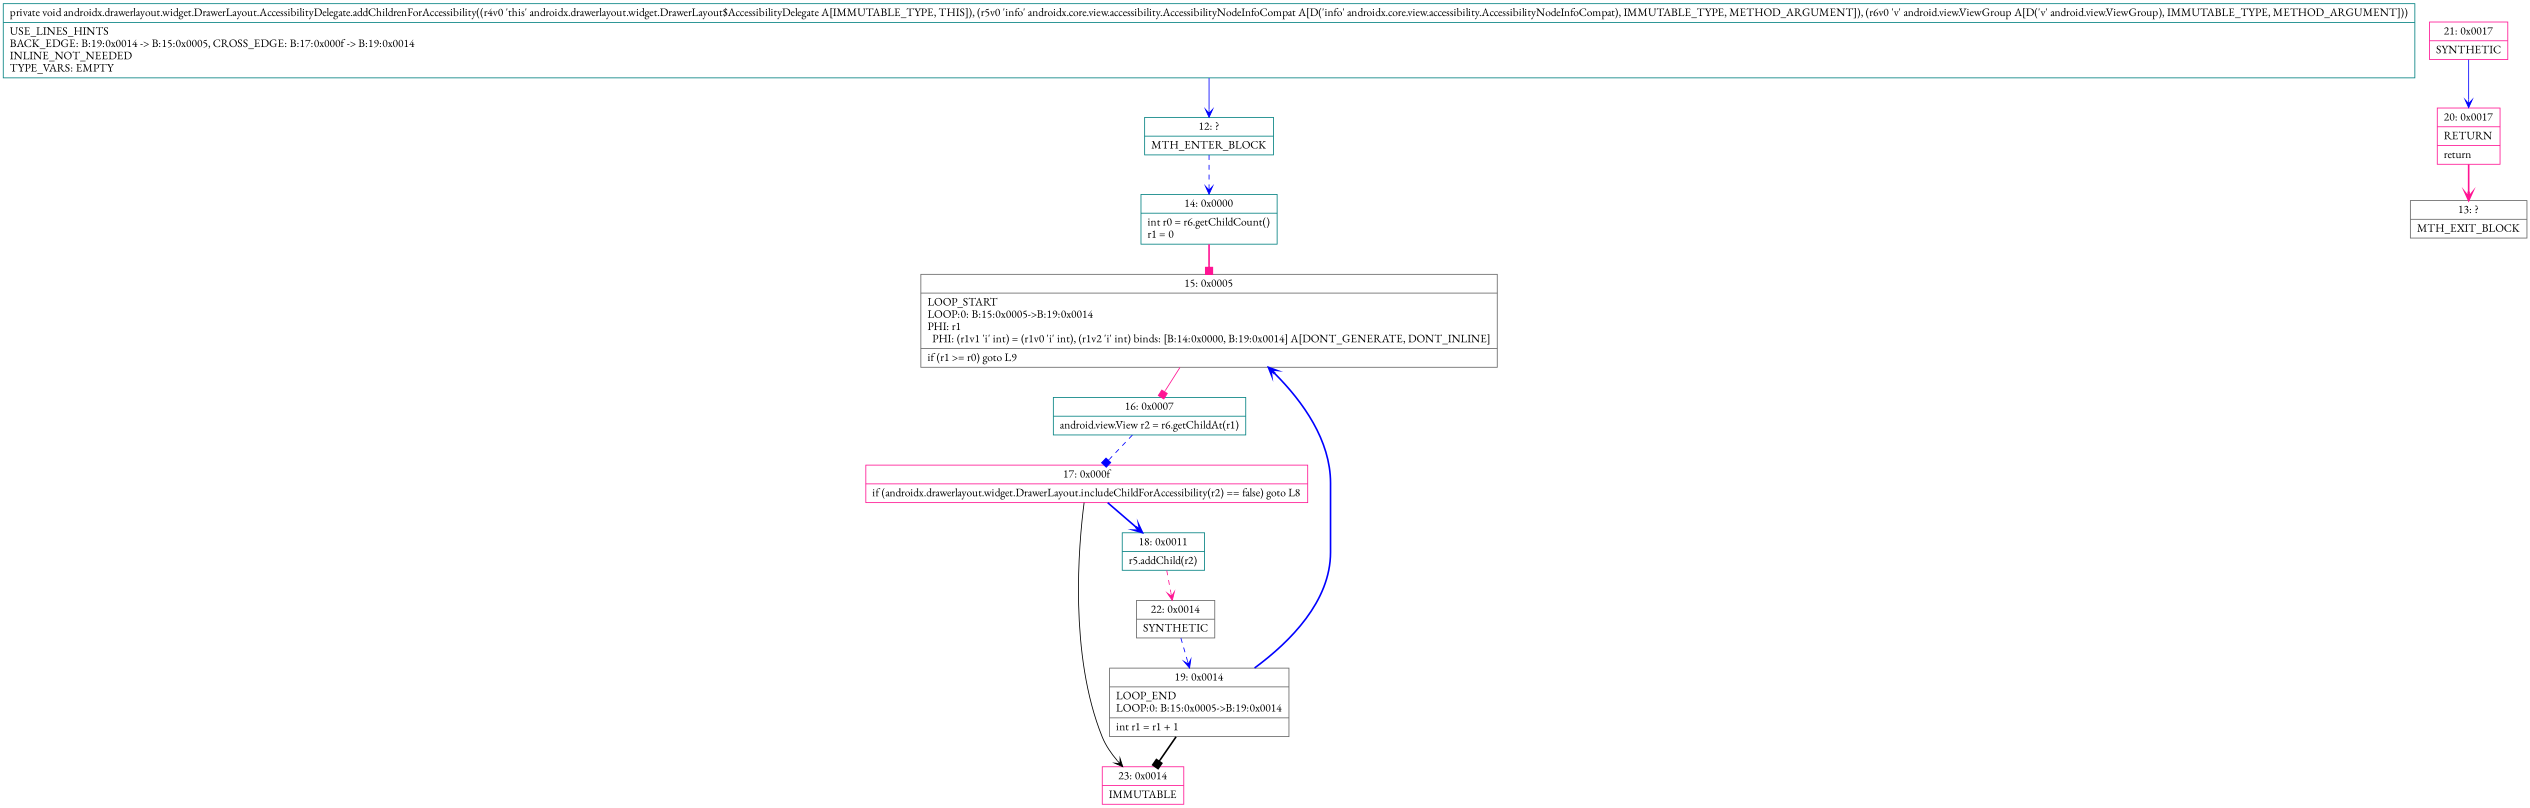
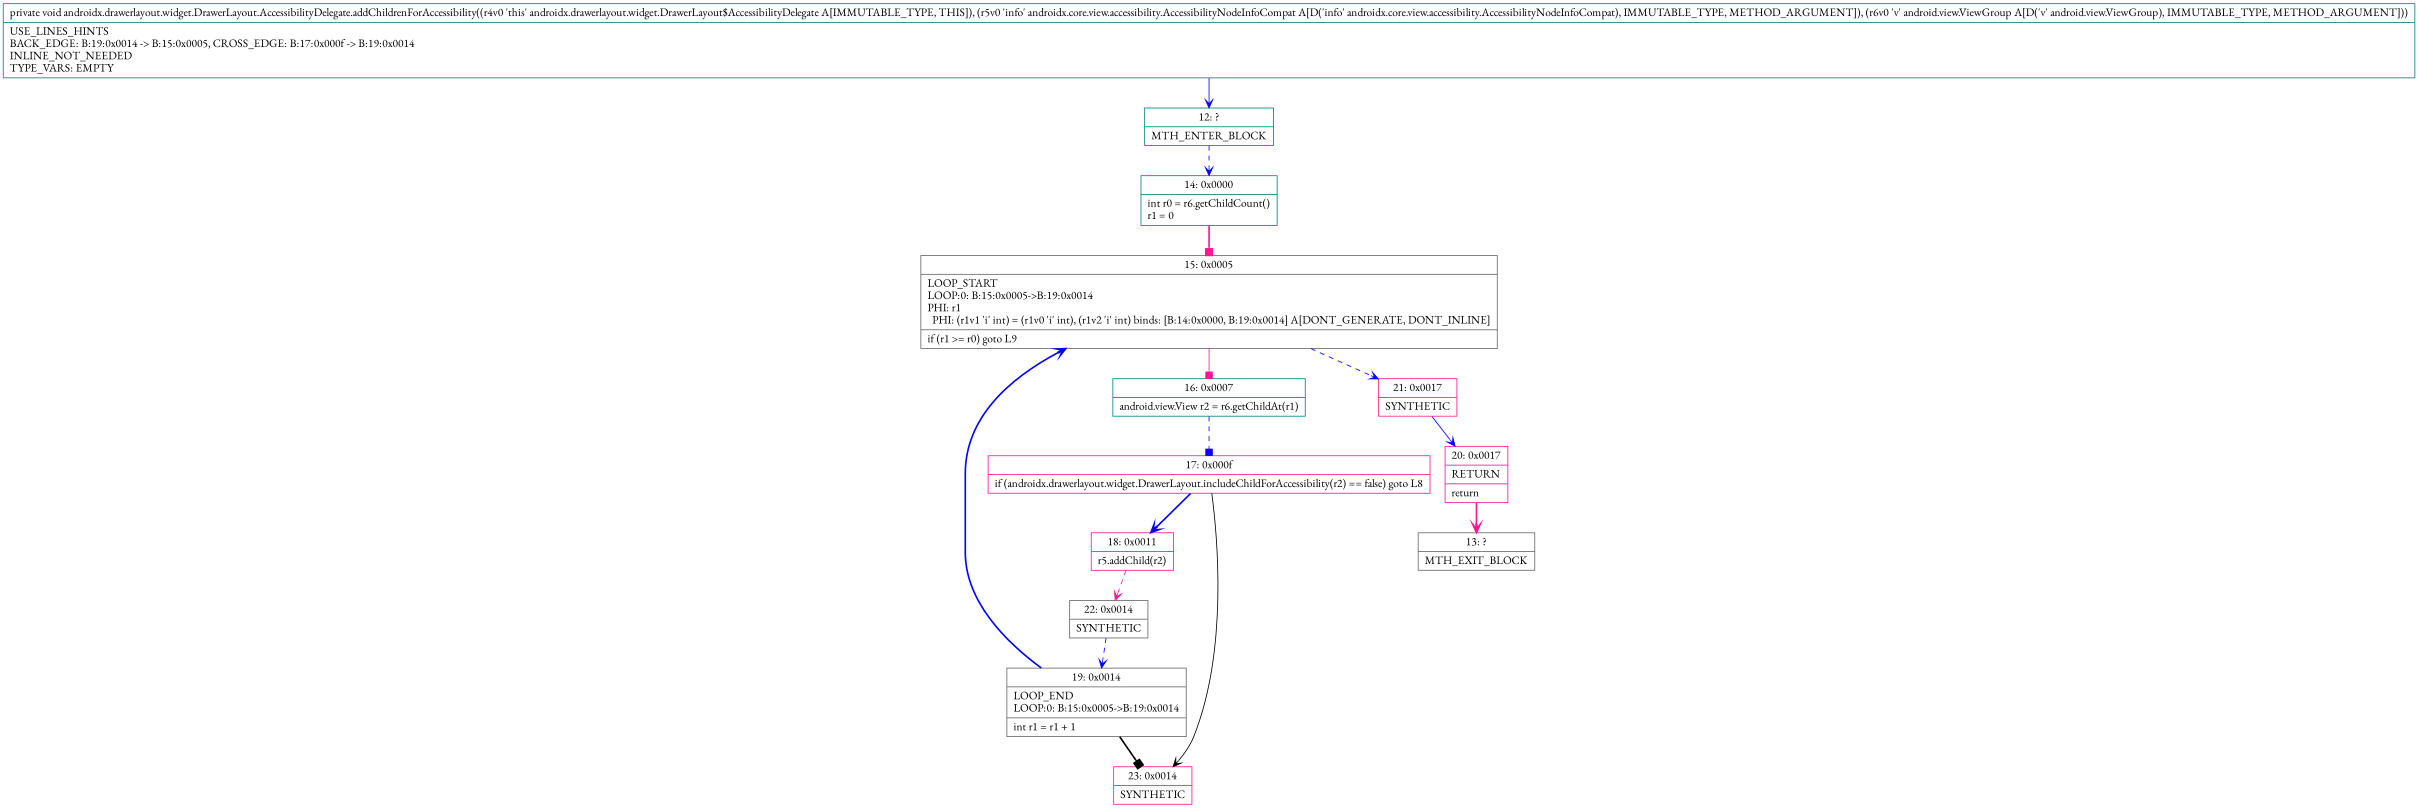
none -> (1341, 362)
(1163, 552) -> (1132, 552)
(1143, 794) -> (1153, 794)
